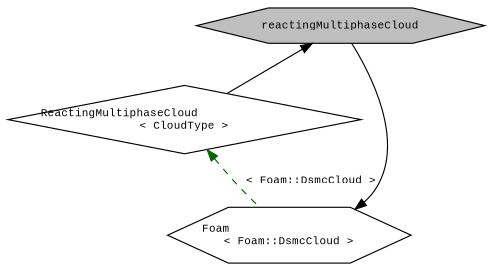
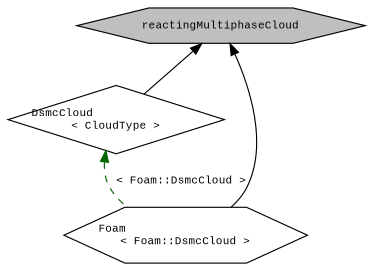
(184, 120) -> (116, 120)
(385, 123) -> (256, 133)
